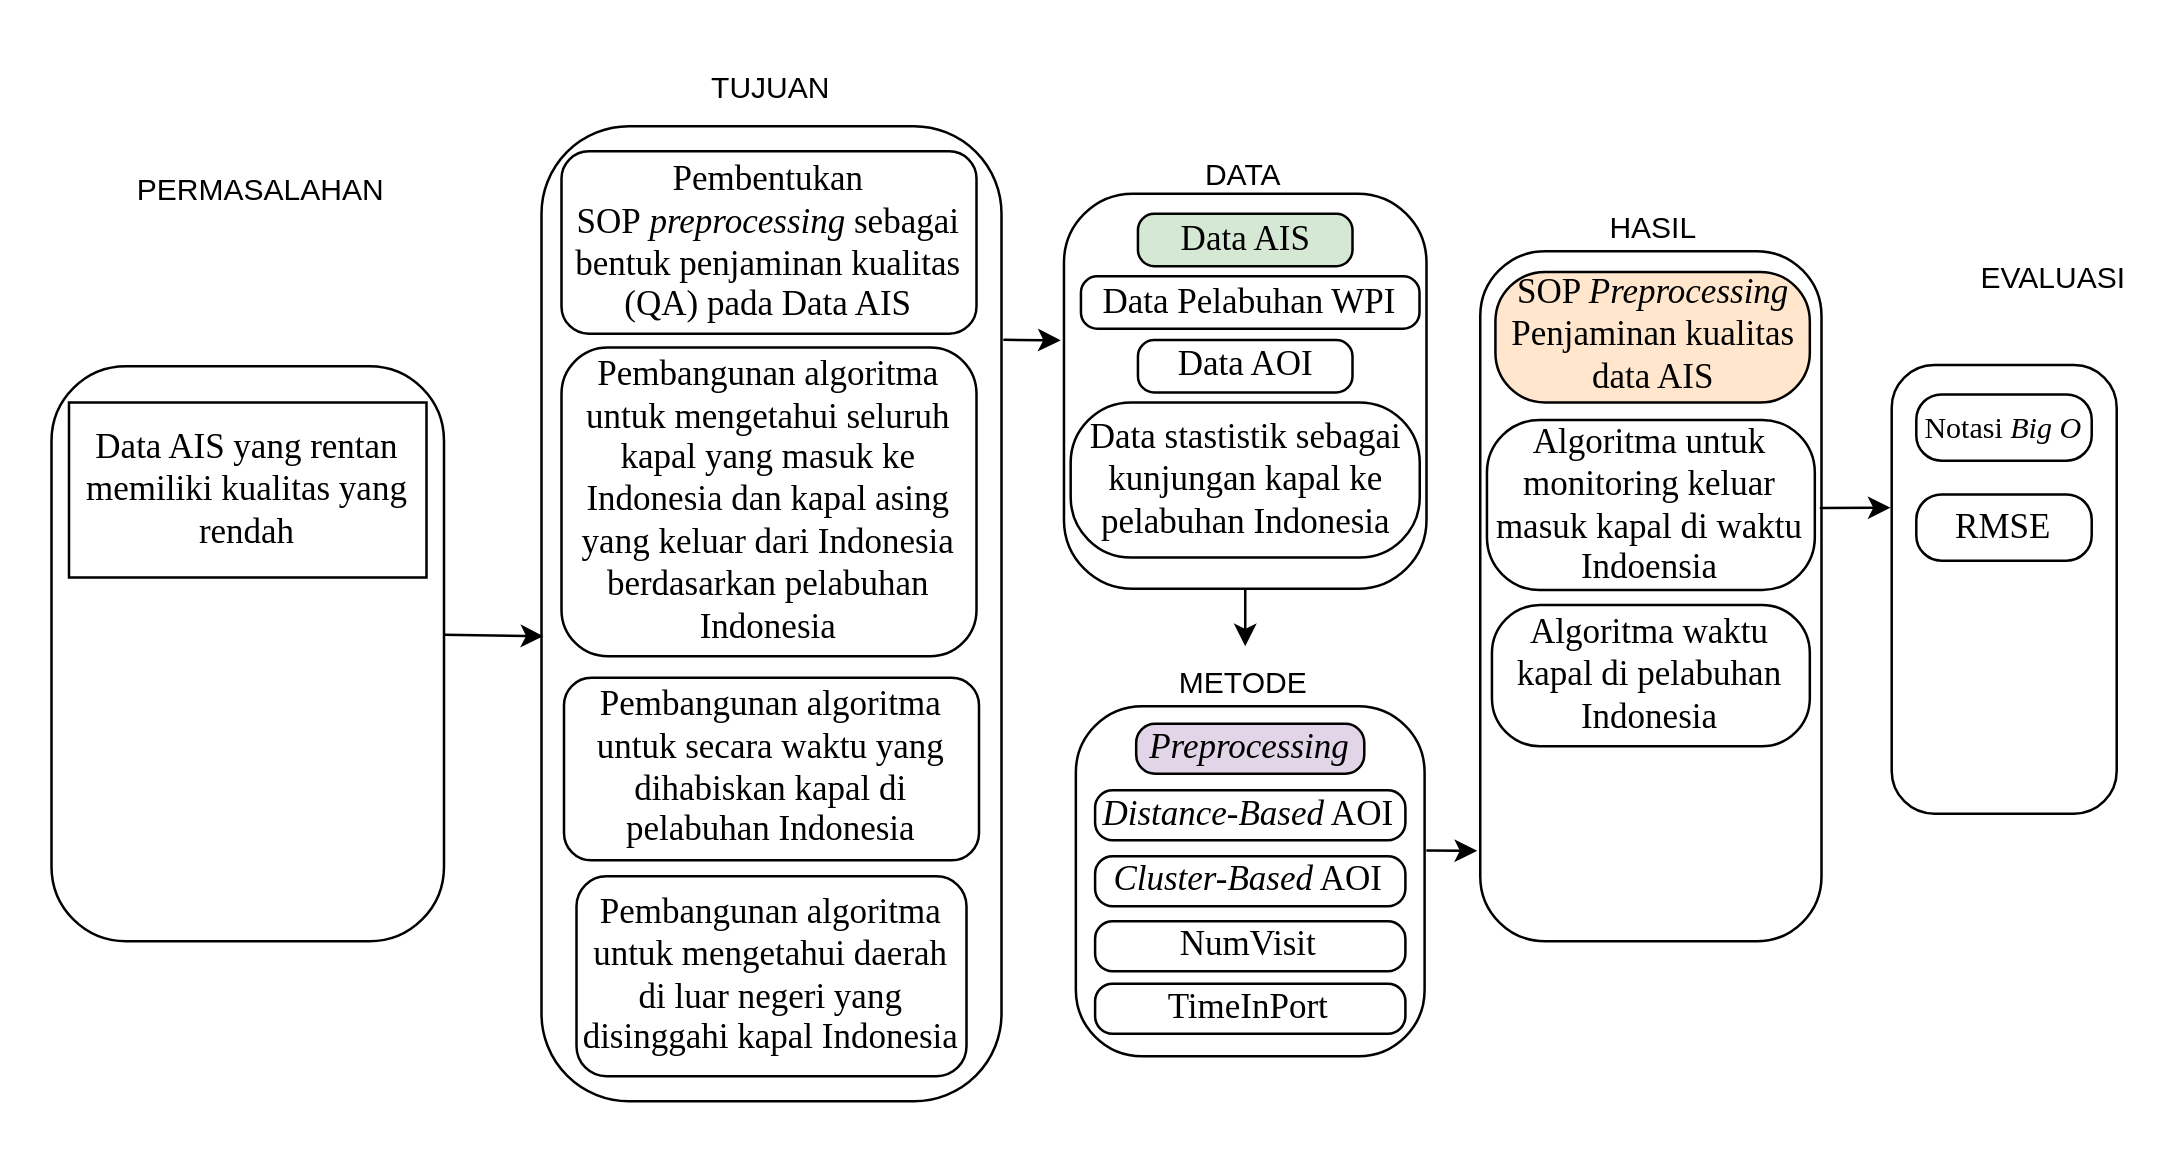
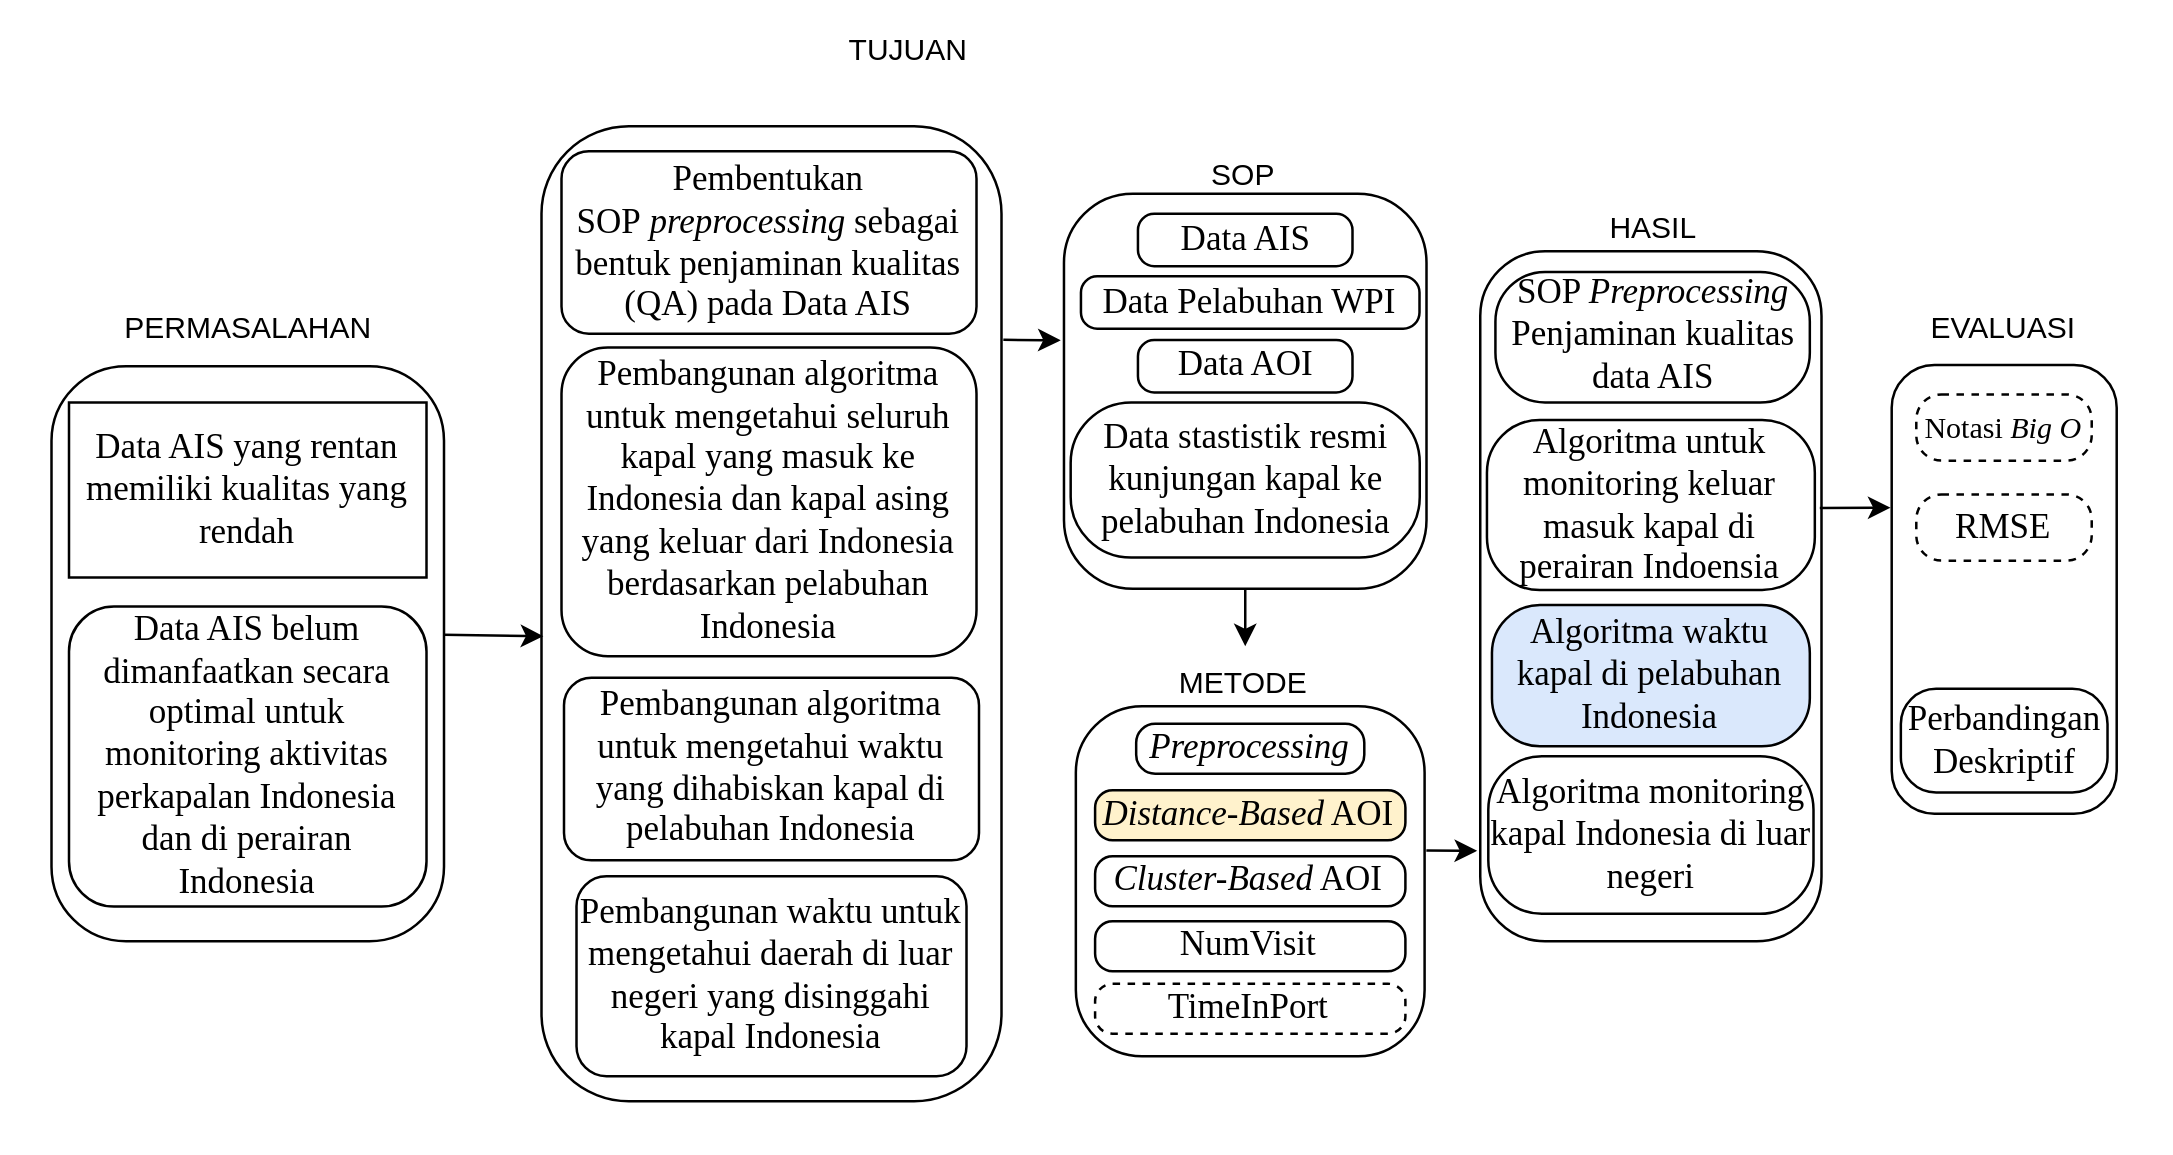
(771, 89) -> (909, 51)
(1244, 176) -> (1244, 176)
(260, 191) -> (248, 329)
(1245, 240) -> (1245, 240)
(2054, 278) -> (2004, 328)
(1652, 337) -> (1652, 337)
(2004, 428) -> (2004, 428)
(1246, 481) -> (1246, 481)
(1650, 506) -> (1650, 506)
(2004, 528) -> (2004, 528)
(1651, 676) -> (1651, 676)
none -> (2004, 741)
(1250, 749) -> (1250, 749)
none -> (248, 757)
(771, 769) -> (771, 769)
(1250, 815) -> (1250, 815)
none -> (1651, 835)
(771, 976) -> (771, 976)
(1250, 1009) -> (1250, 1009)
